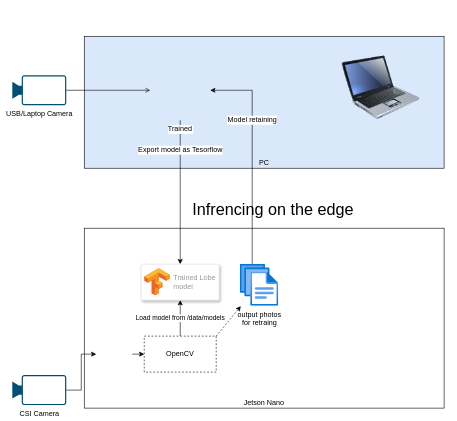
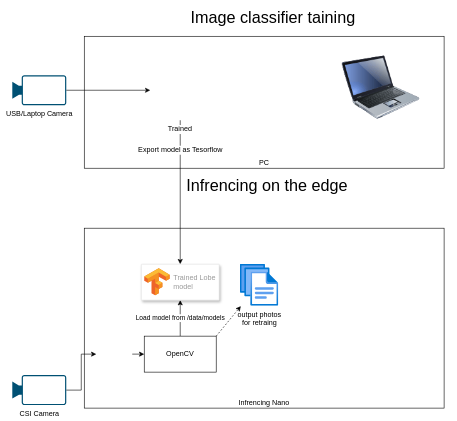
none -> (273, 18)
(146, 90) -> (144, 90)
(234, 90) -> none
(264, 102) -> (264, 102)
(273, 210) -> (267, 186)
(180, 354) -> (180, 354)
(264, 402) -> (264, 402)
